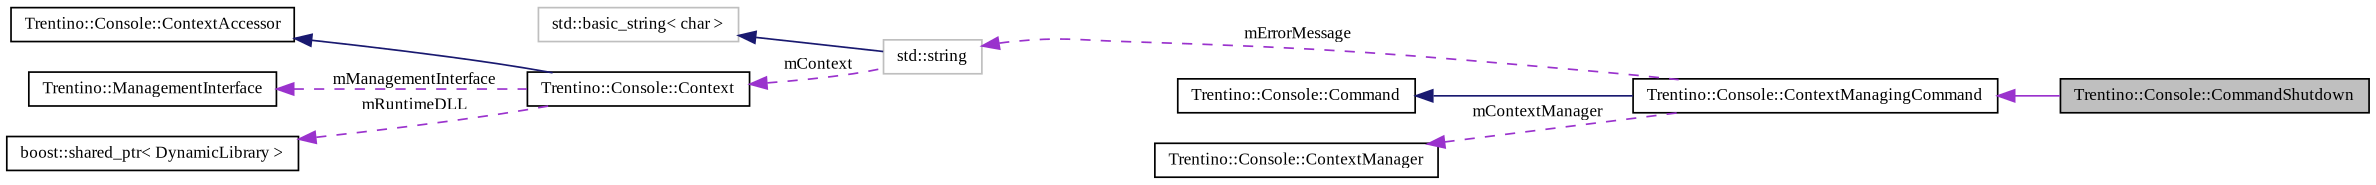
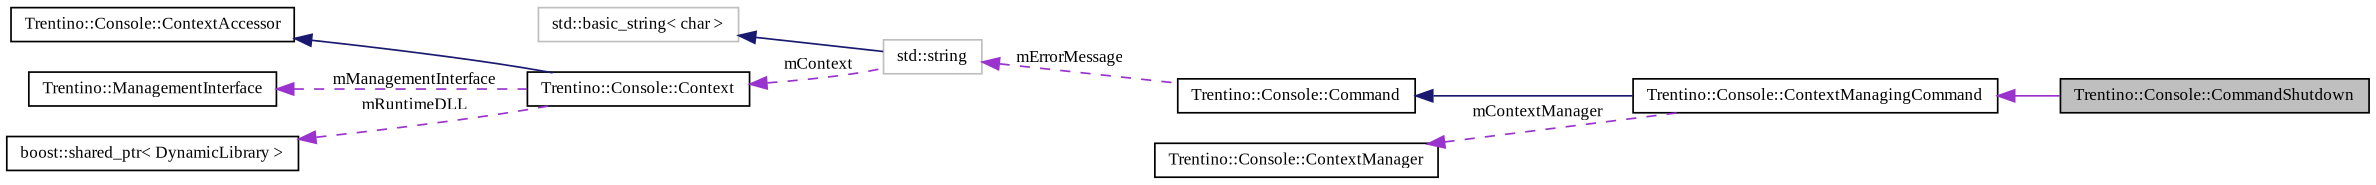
(1339, 51) -> (1089, 73)
